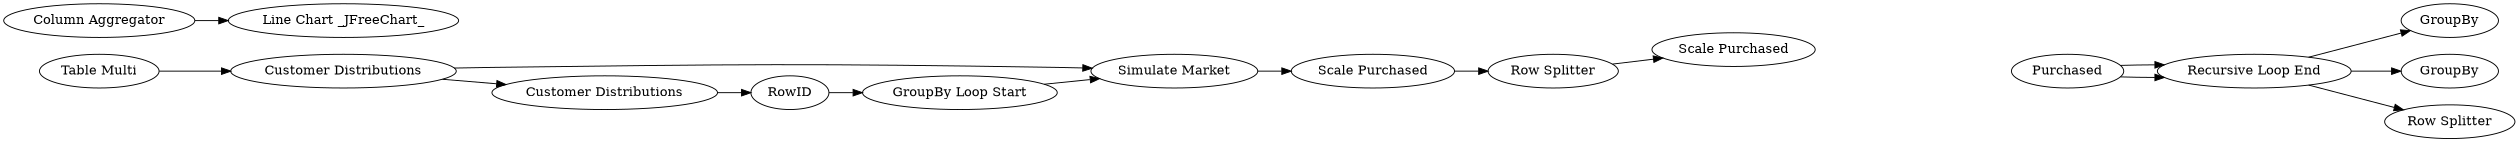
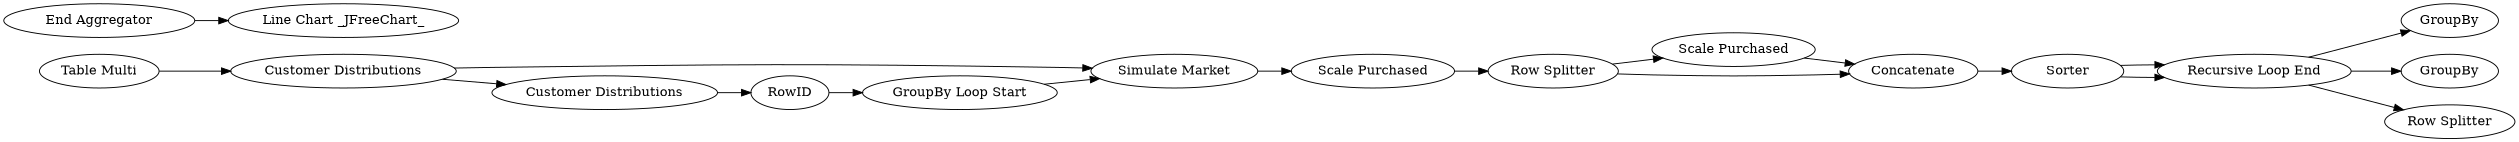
(99, 21) -> (99, 21)
none -> (1913, 71)
(2068, 71) -> (2068, 71)
